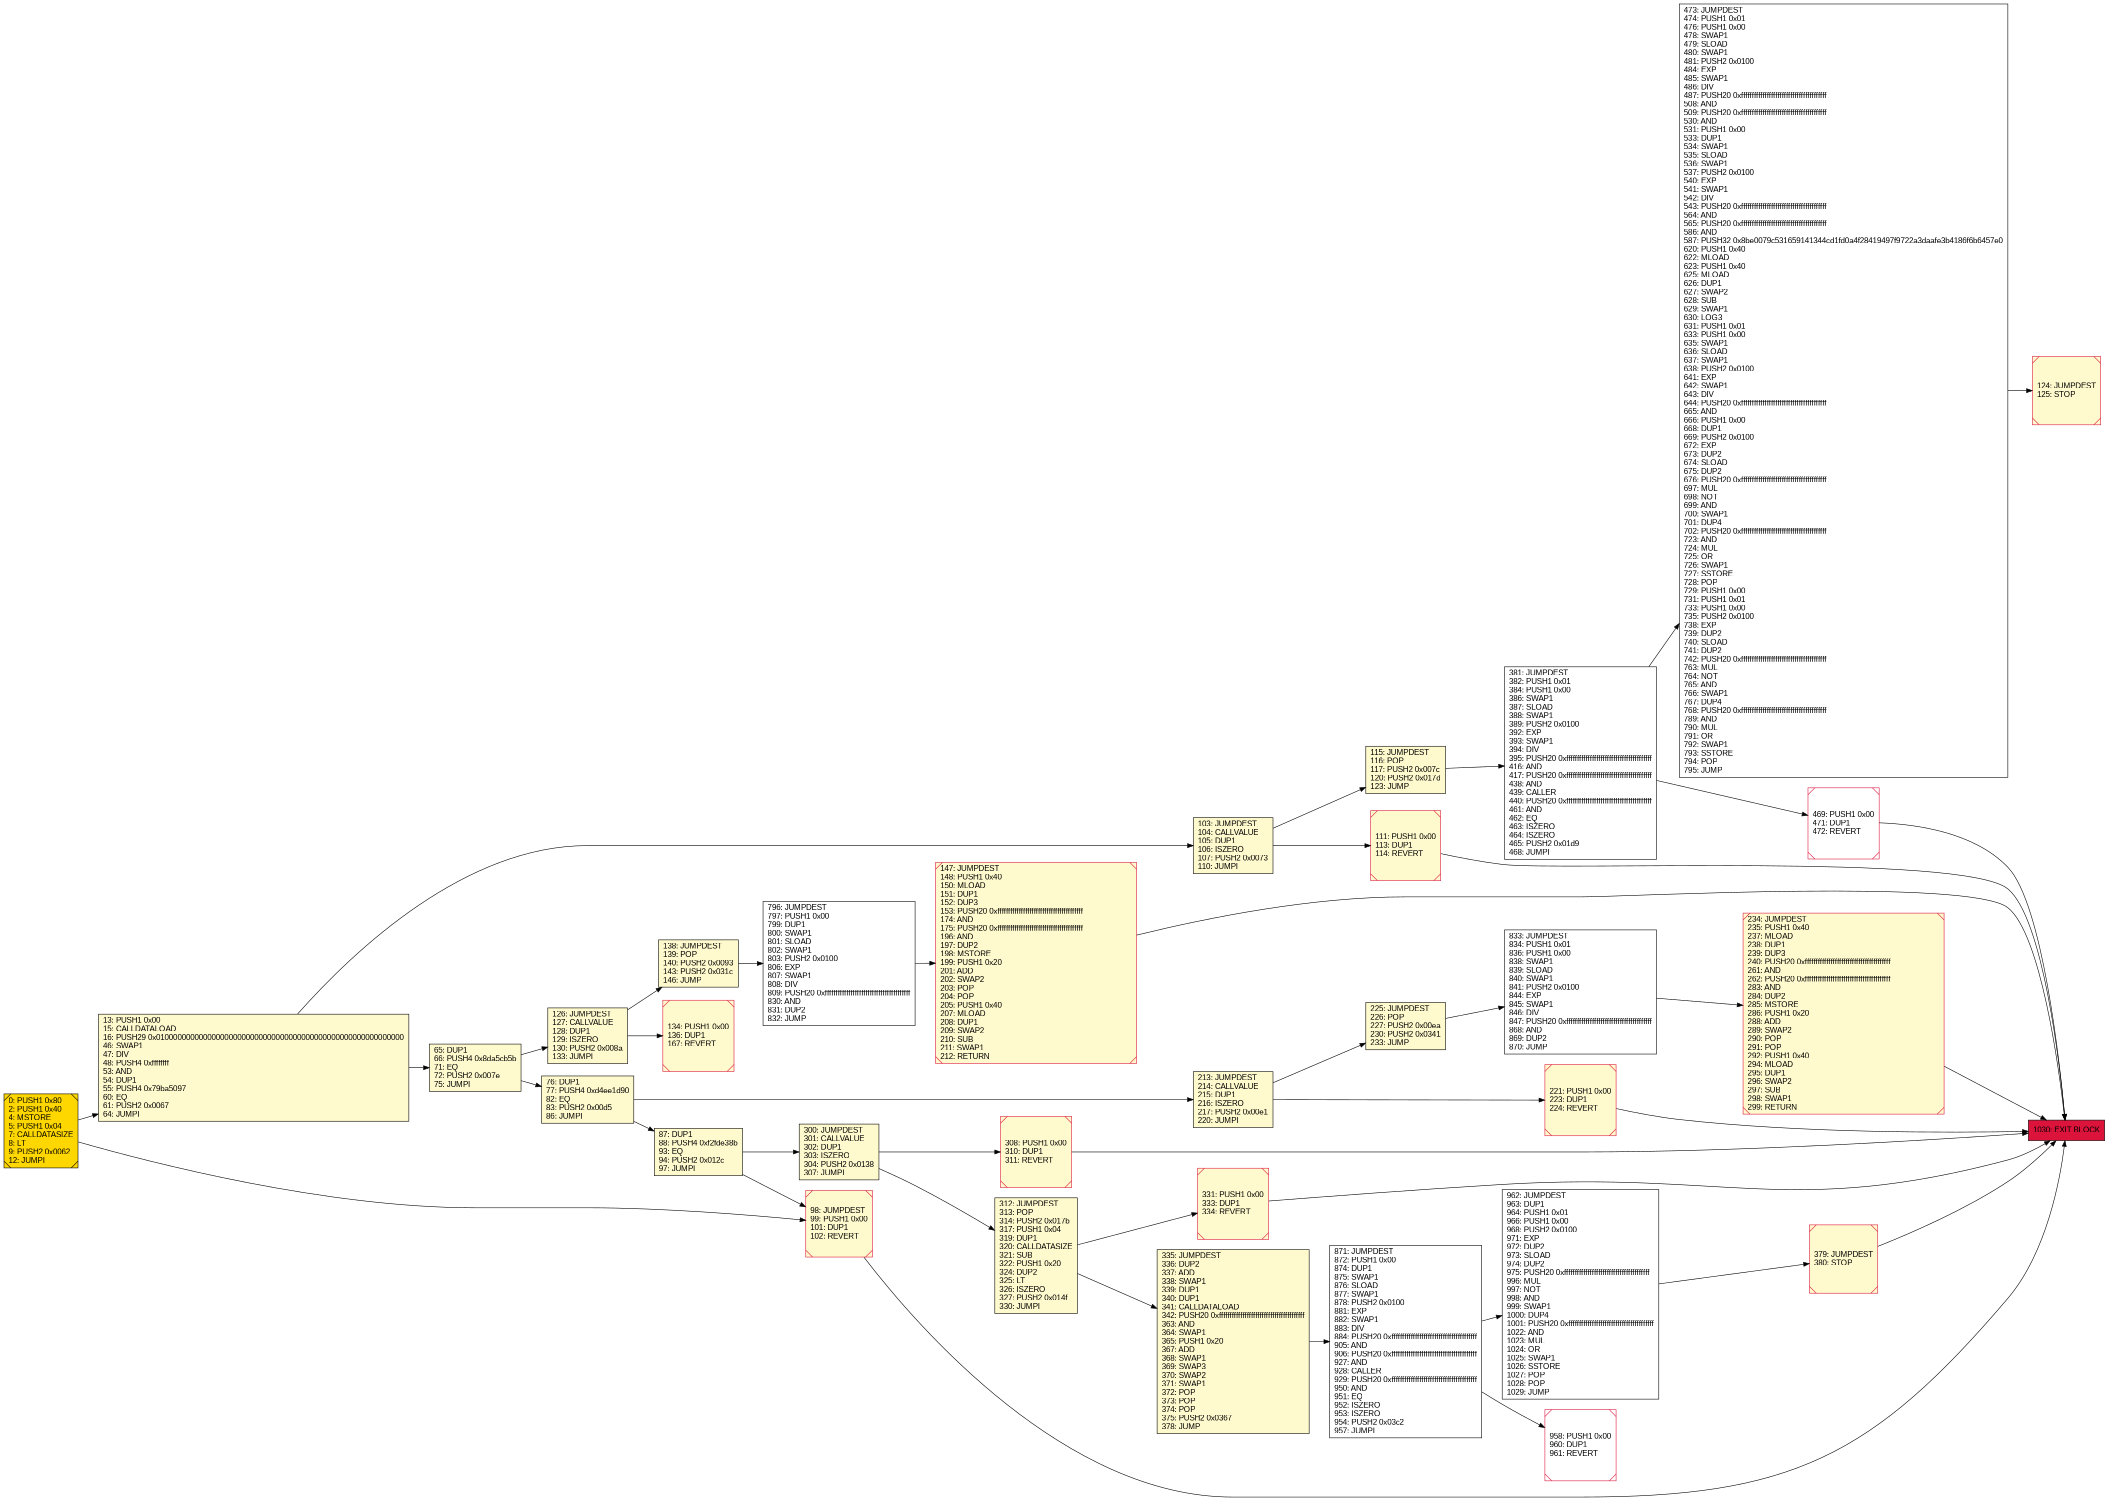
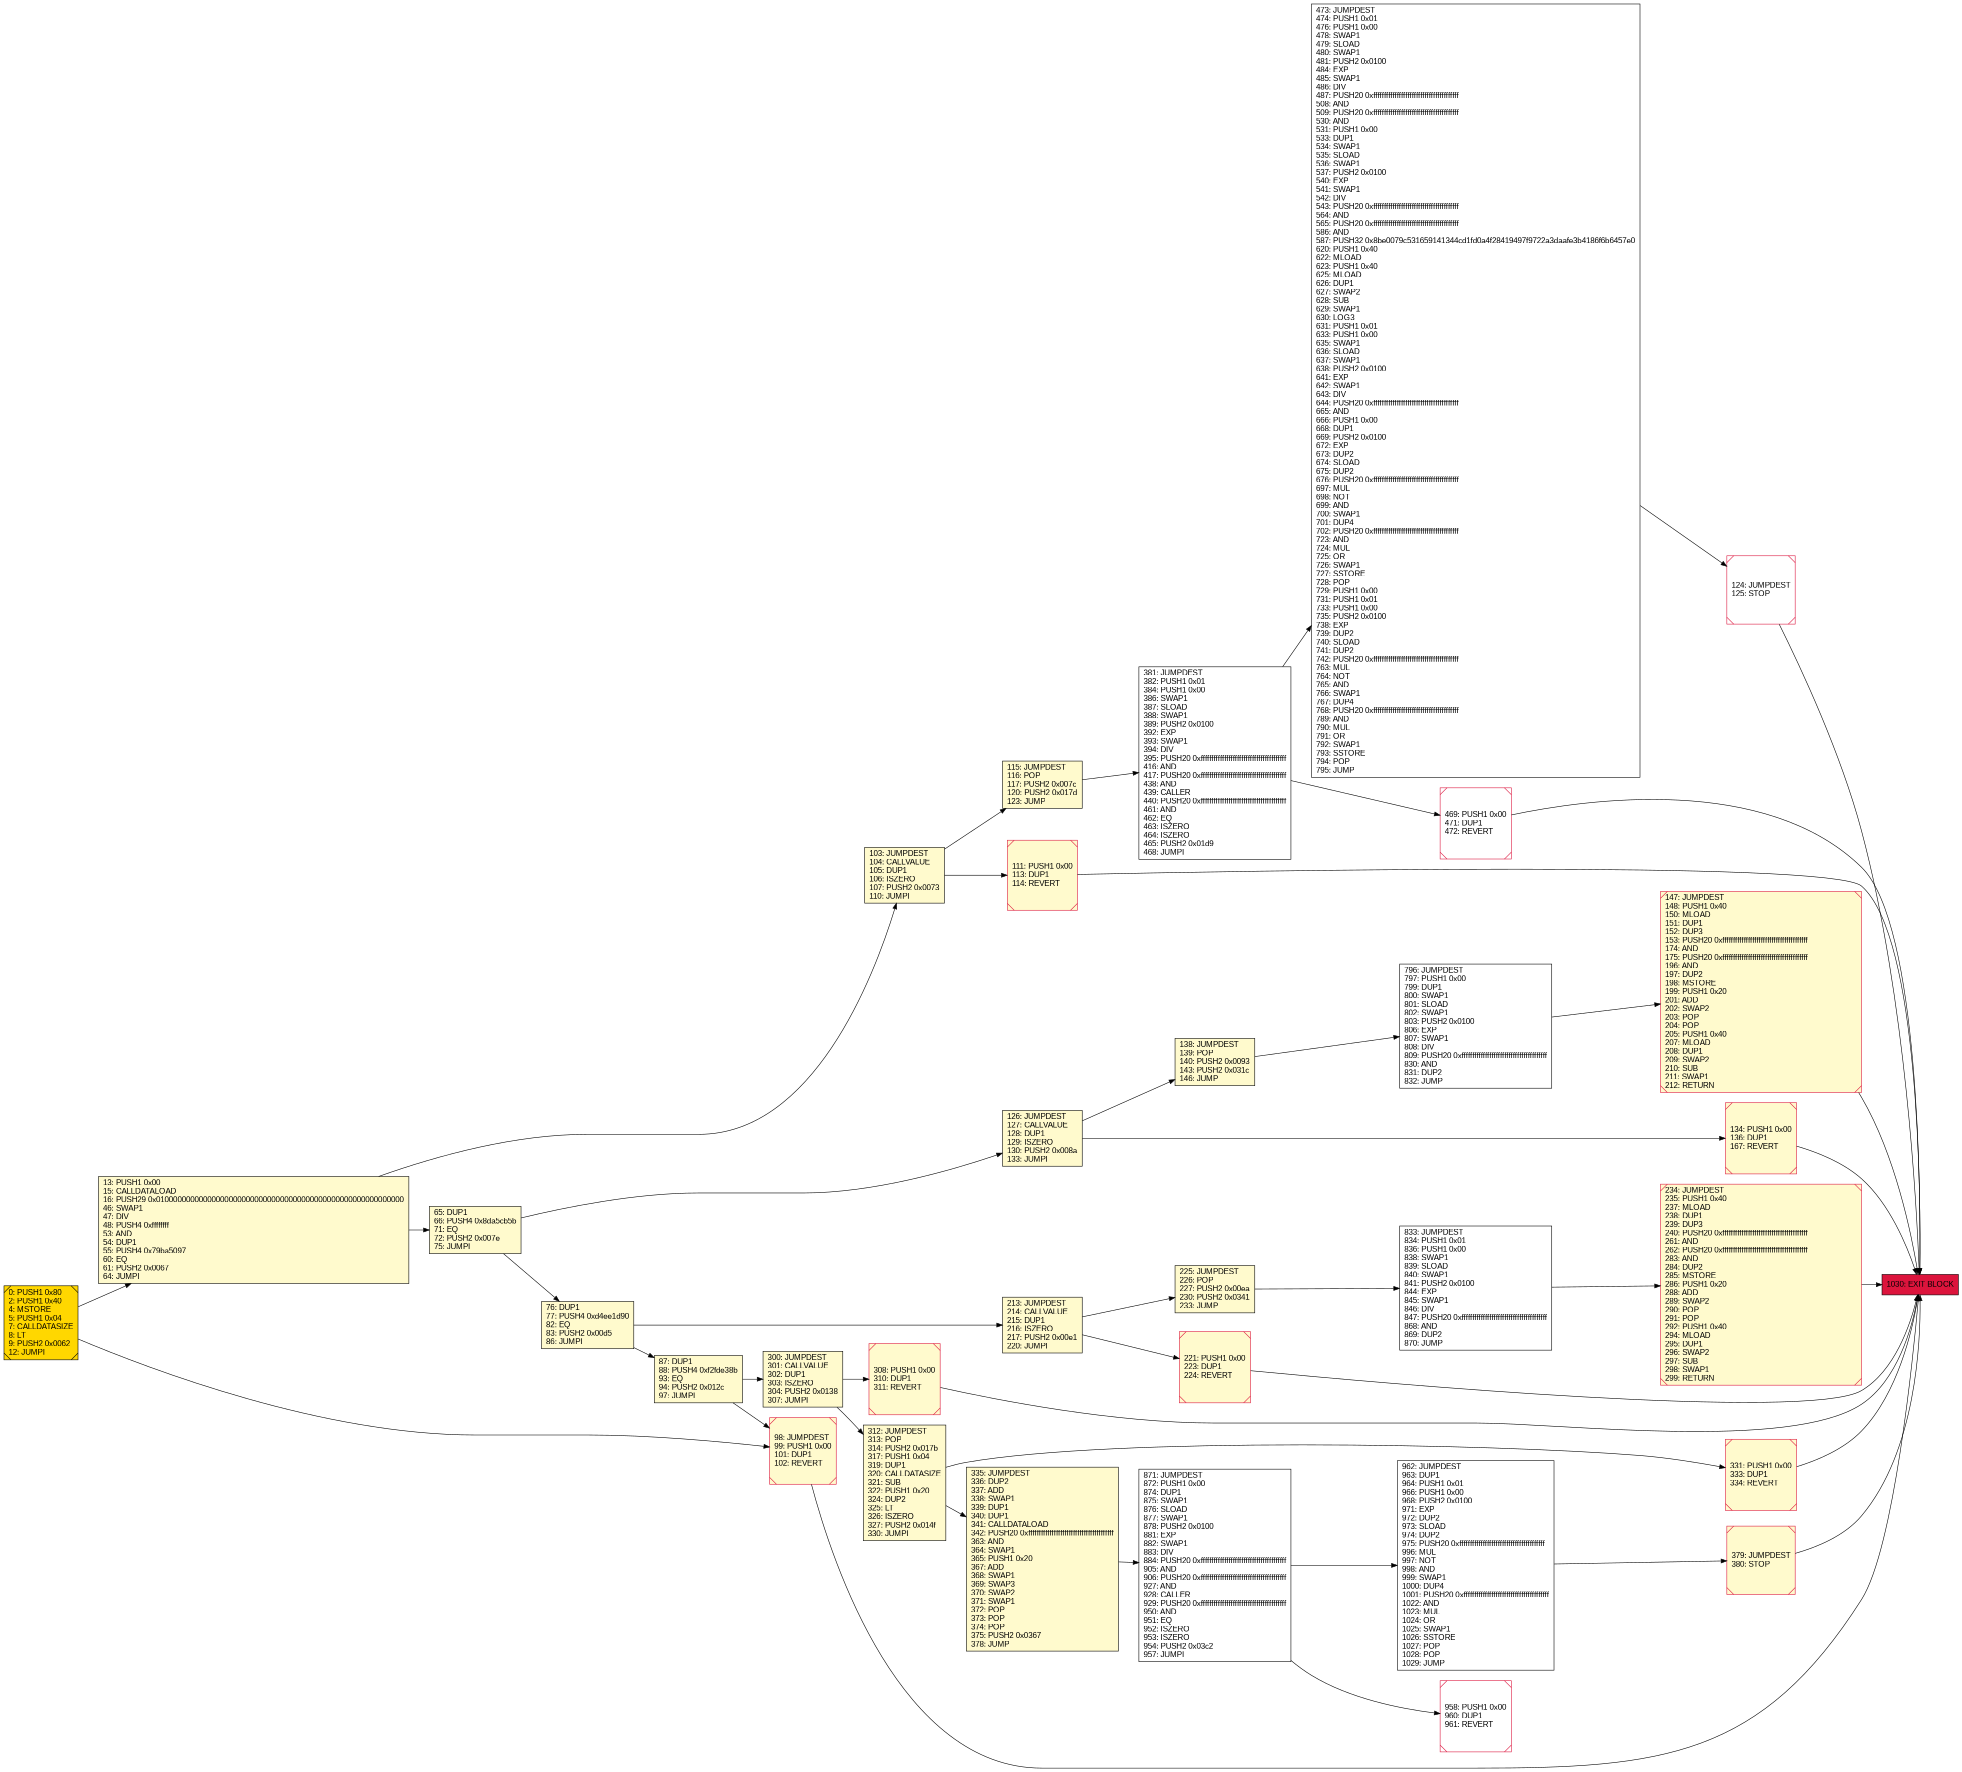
(2067, 391) -> (1761, 590)
none -> (1885, 938)
none -> (1873, 1190)
